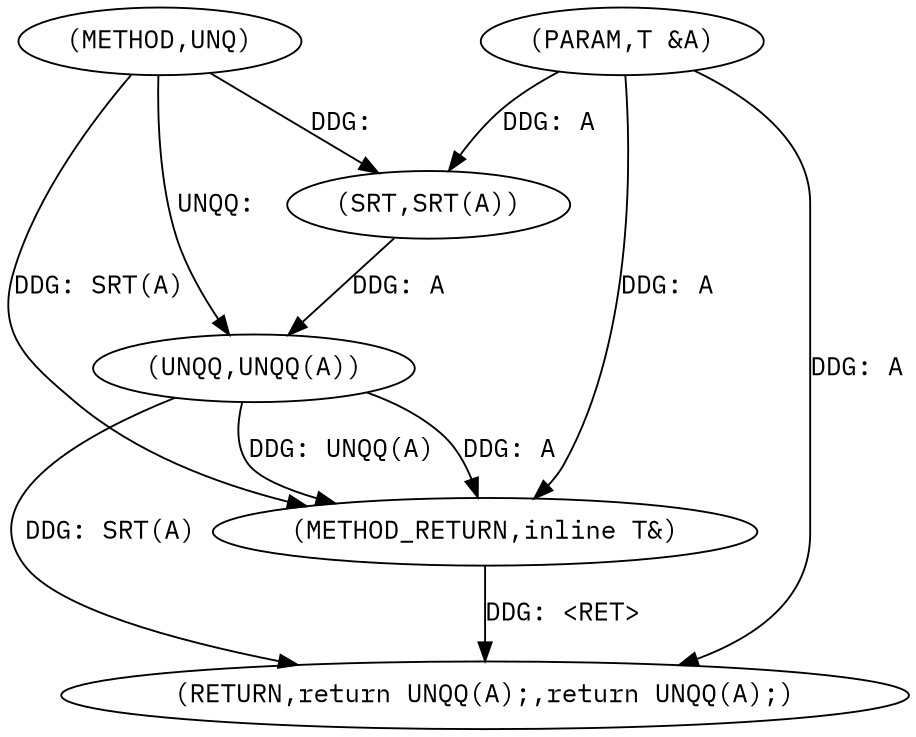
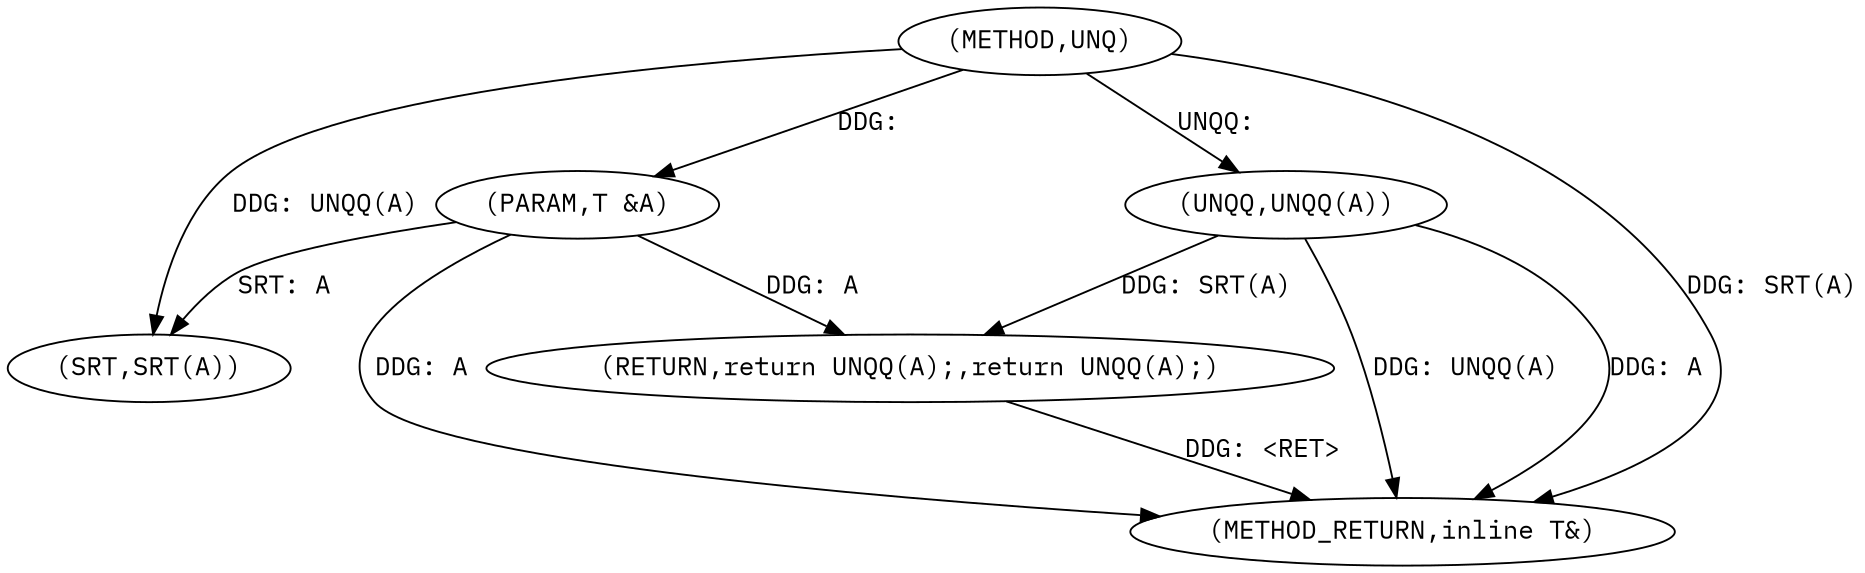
none -> (818, 120)
(350, 123) -> (326, 205)
(549, 123) -> (284, 287)
(349, 280) -> none
(485, 604) -> (1149, 448)
